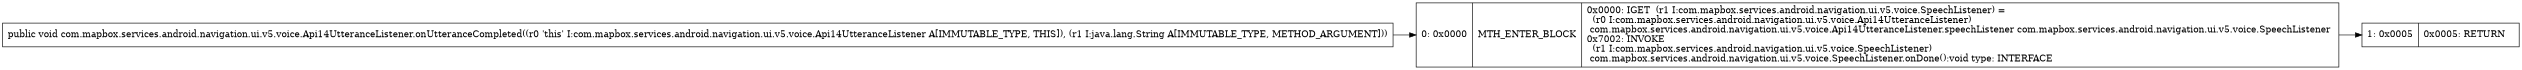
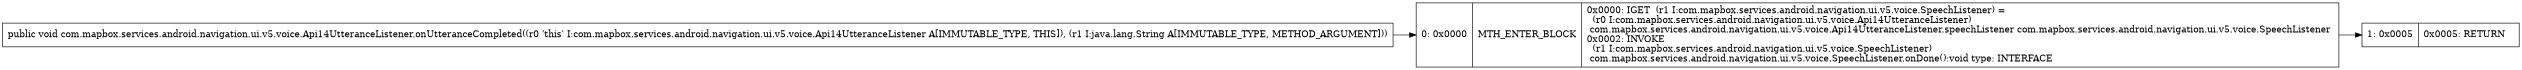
(1629, 39) -> (1629, 39)
